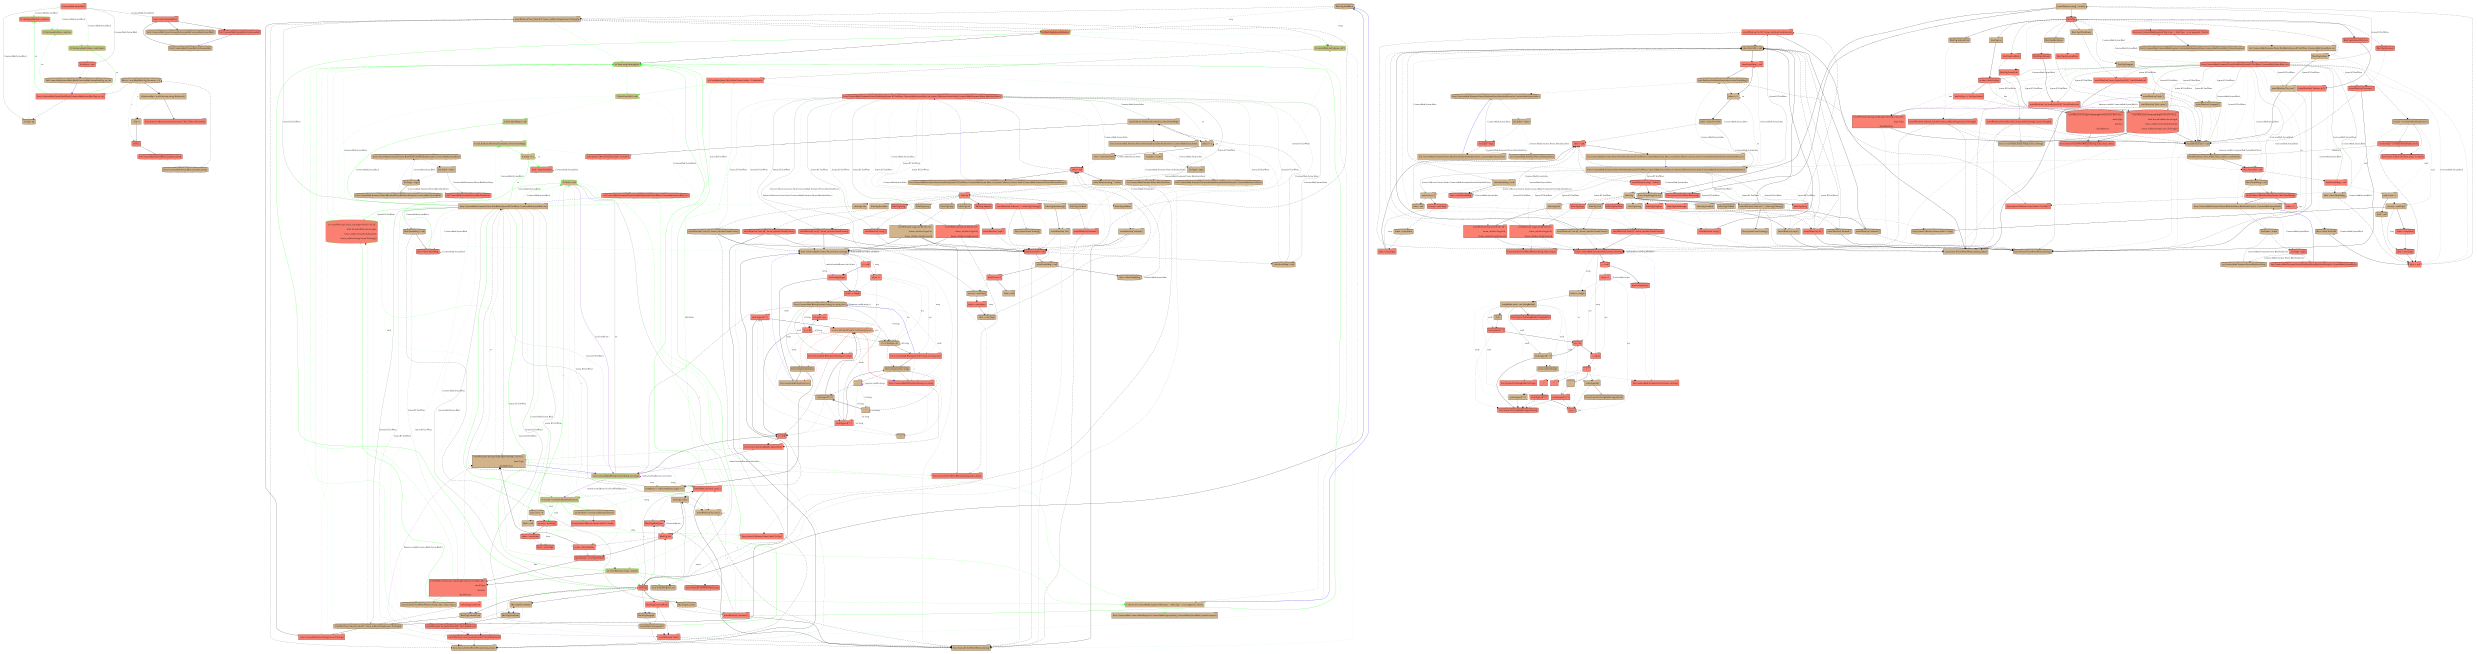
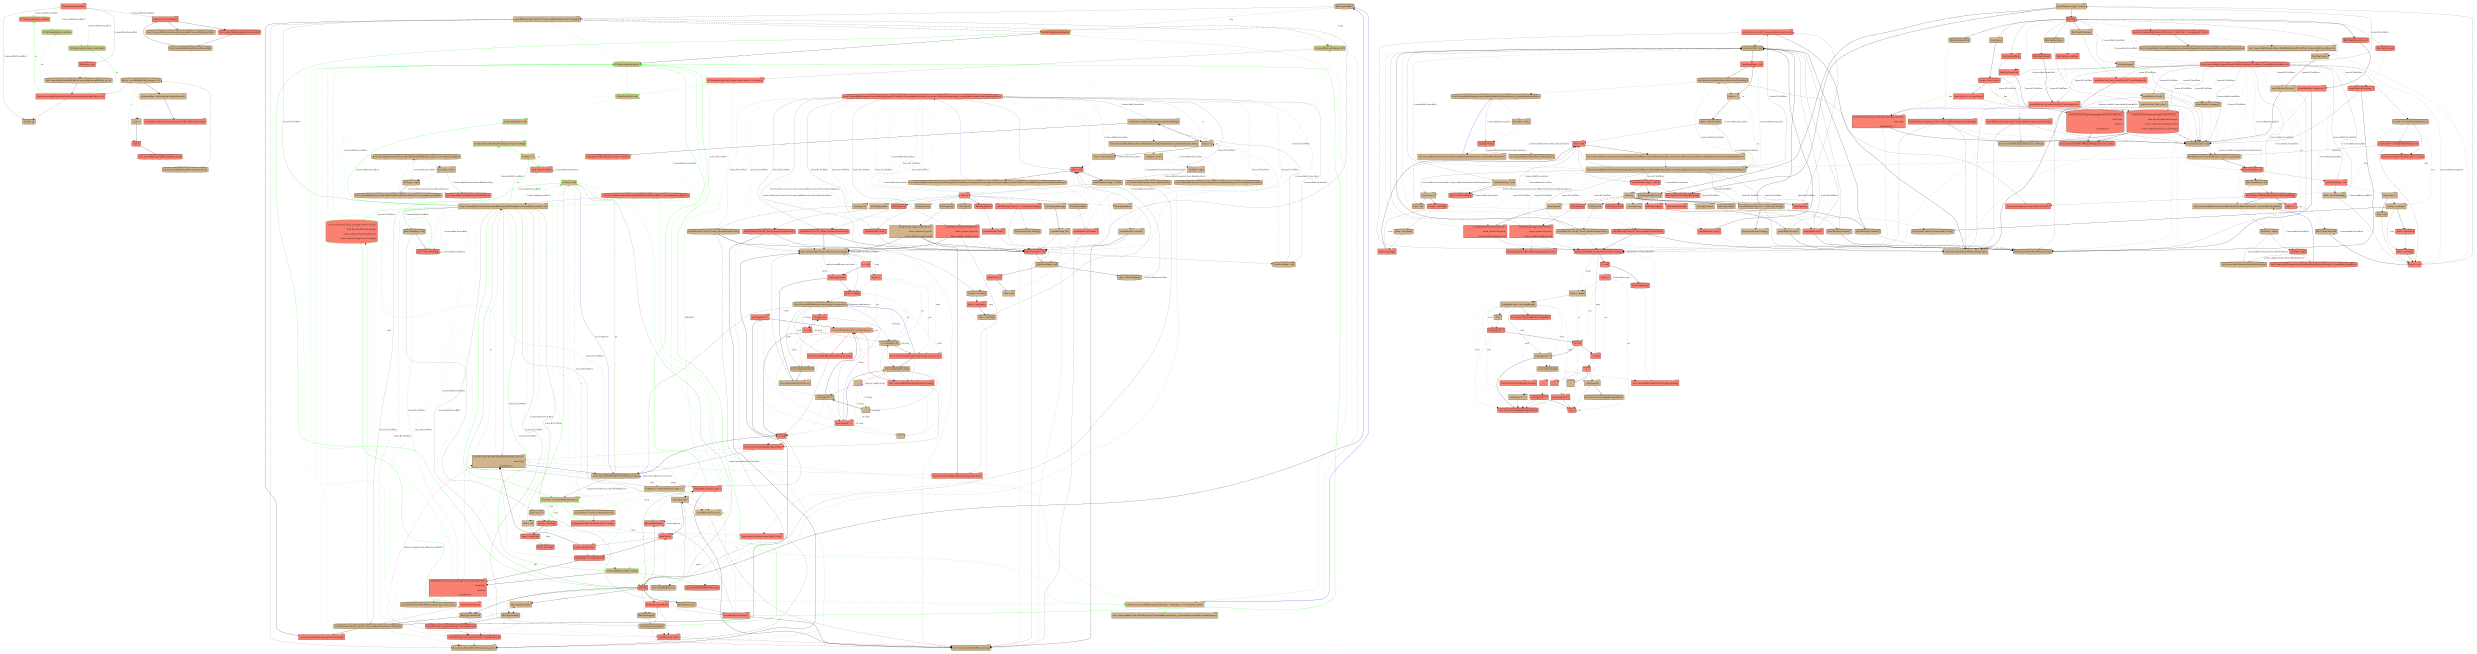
(875, 336) -> (881, 367)
(791, 469) -> none
(616, 476) -> (616, 476)
